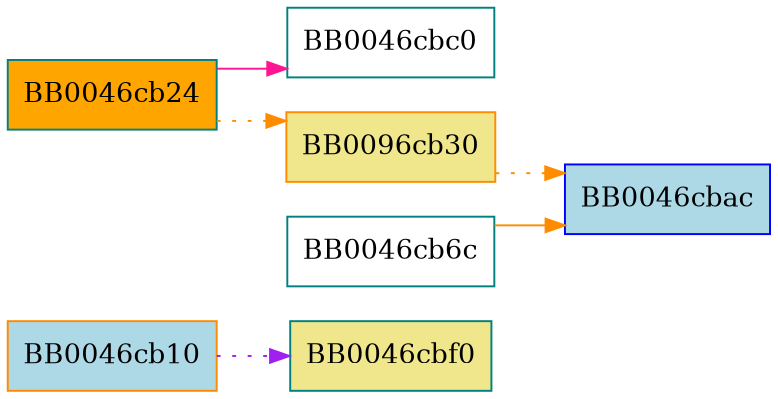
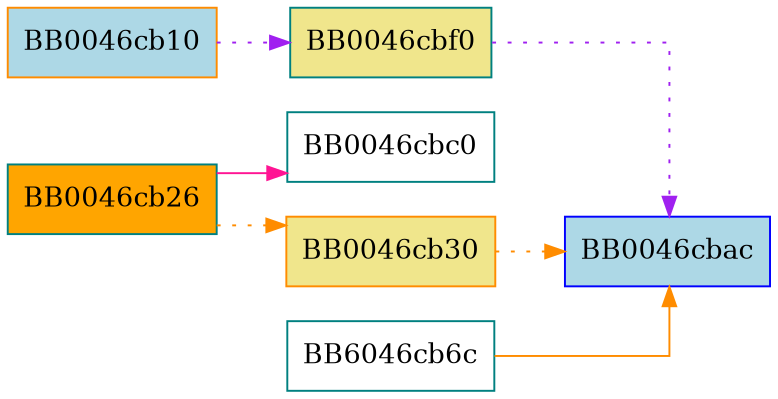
none -> (658, 43)
(112, 95) -> (112, 199)
(391, 147) -> (391, 252)
(391, 252) -> (391, 356)
